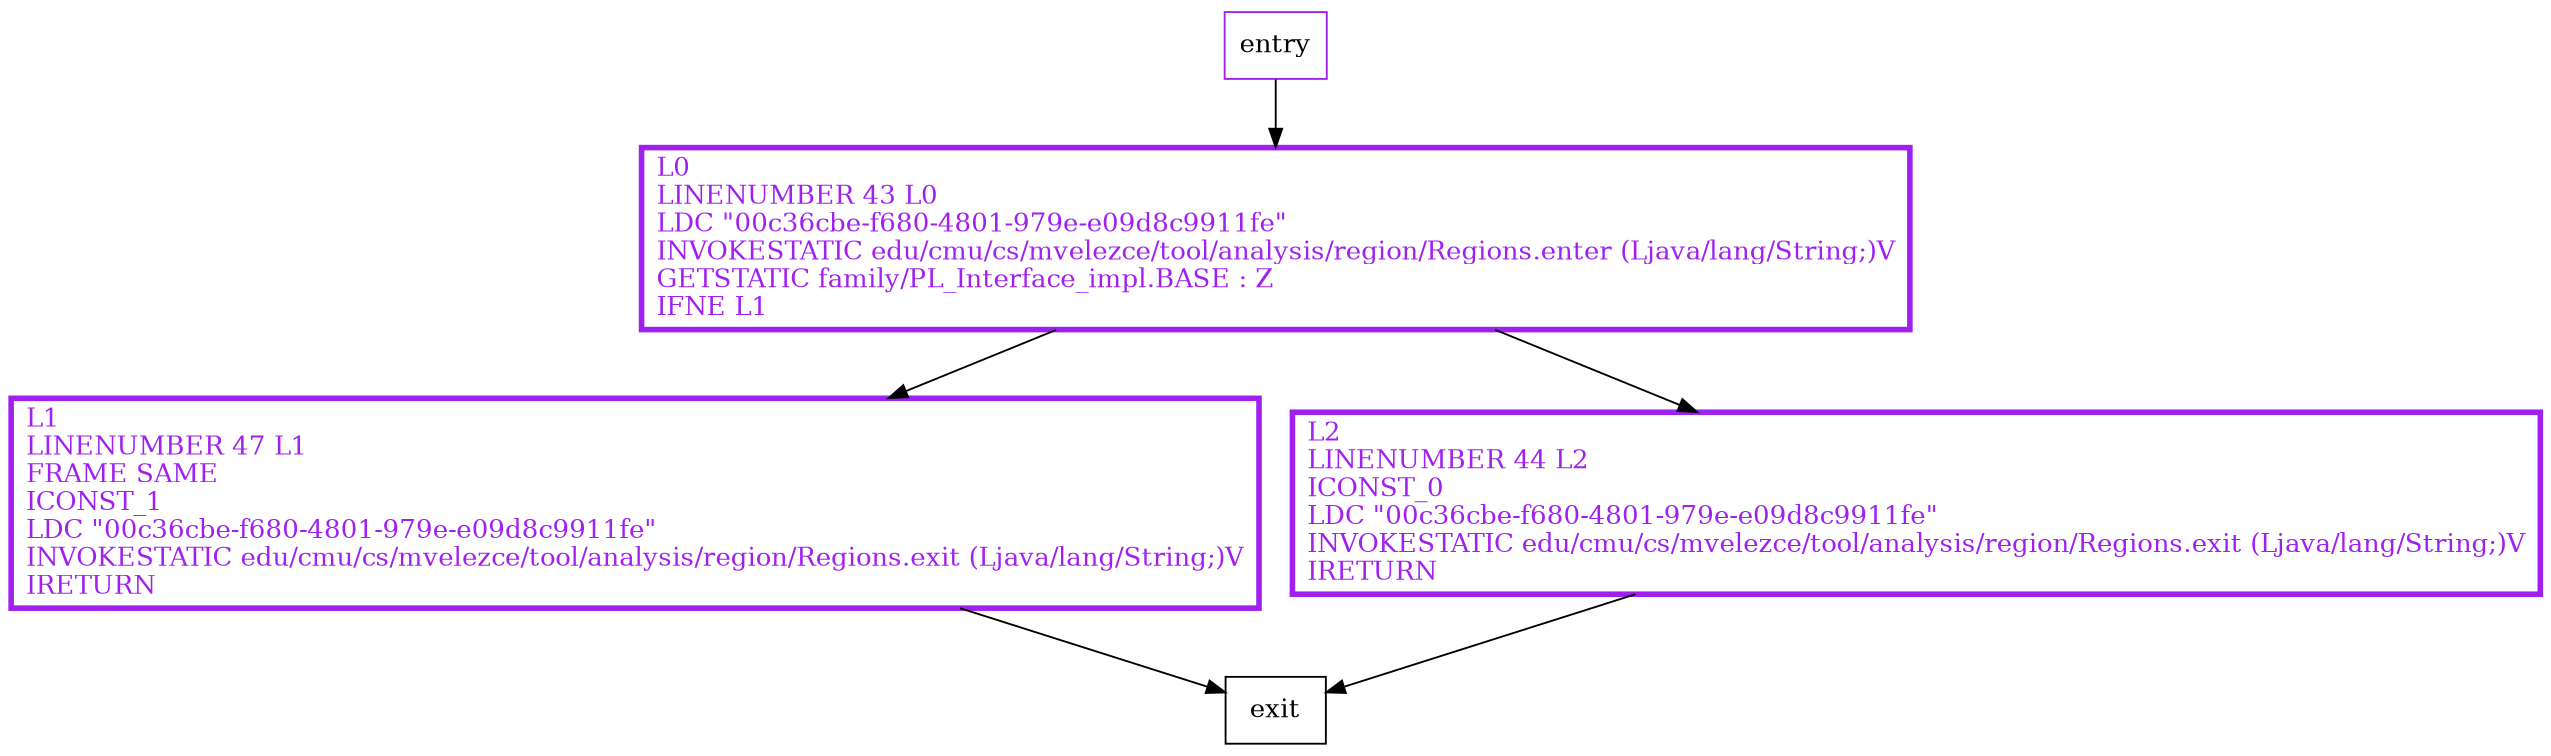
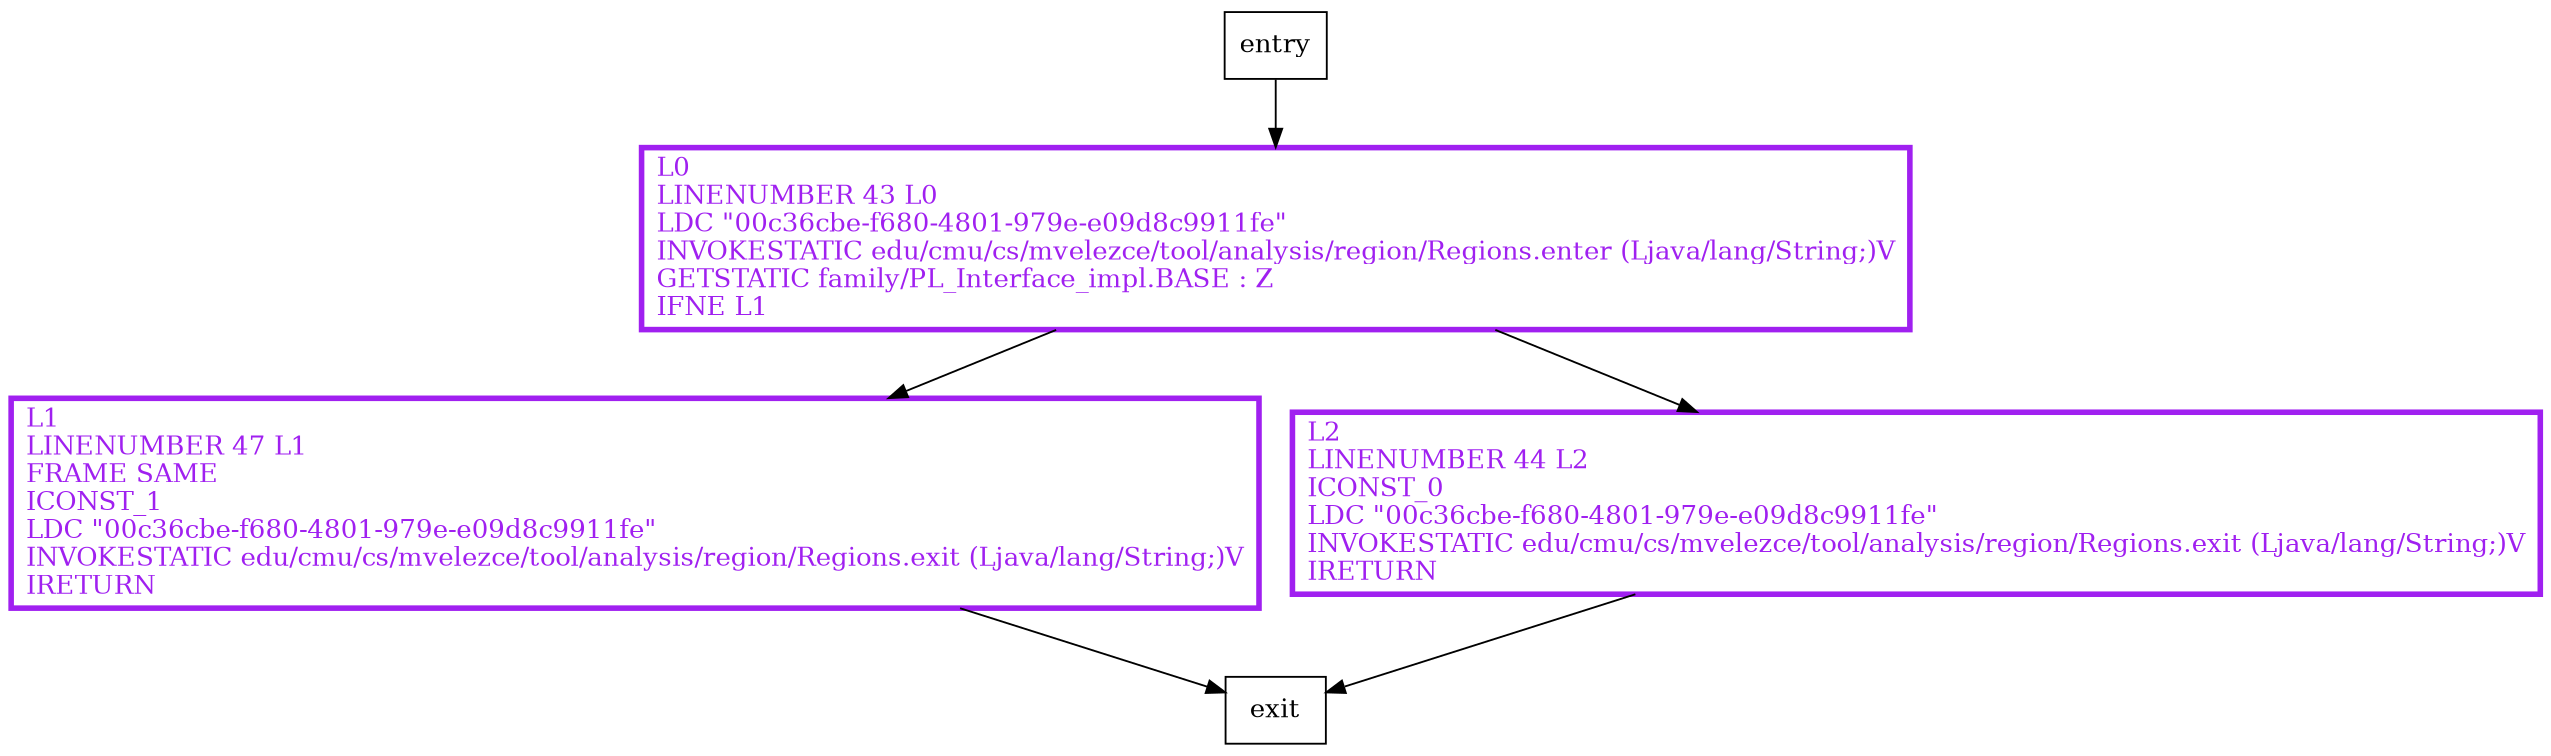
(1276, 45) -> (1276, 45)
